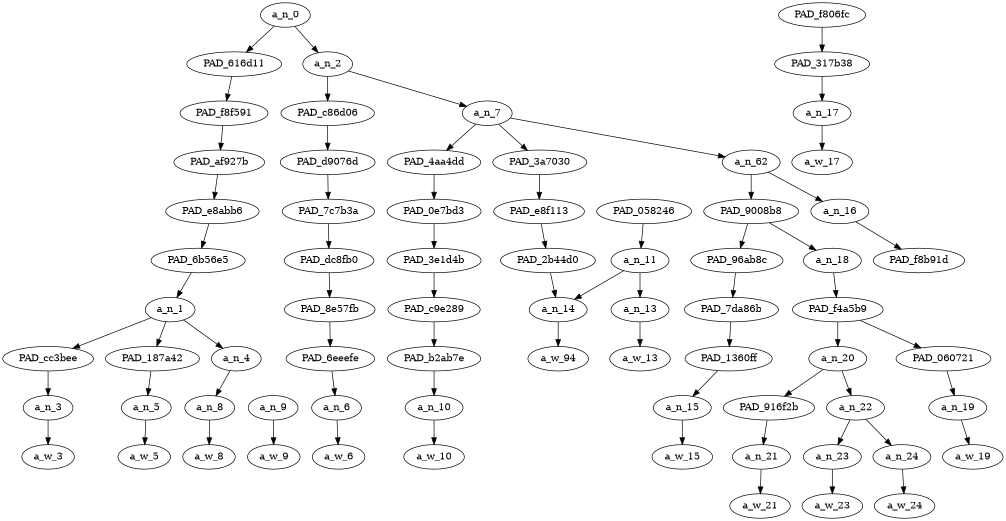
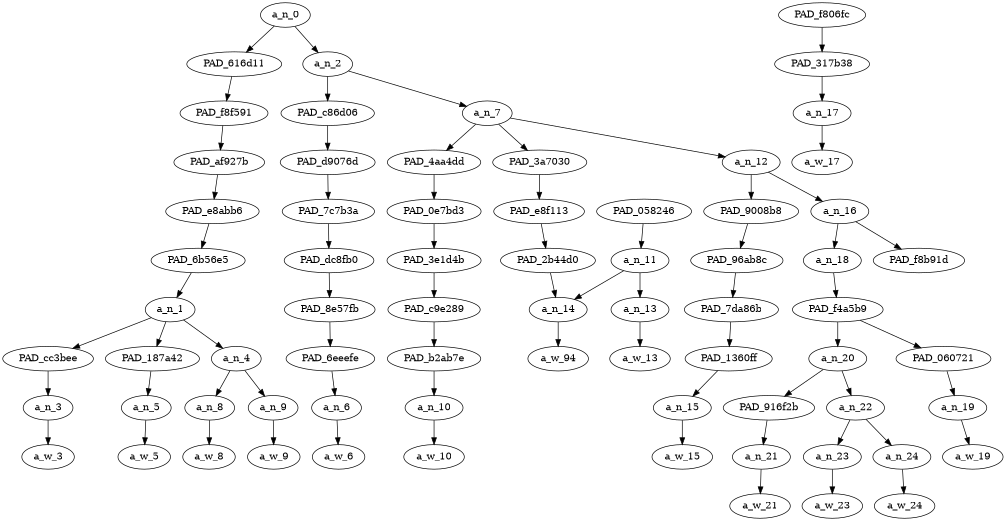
(751, 162) -> (751, 162)
(790, 235) -> (837, 233)
none -> (253, 380)
